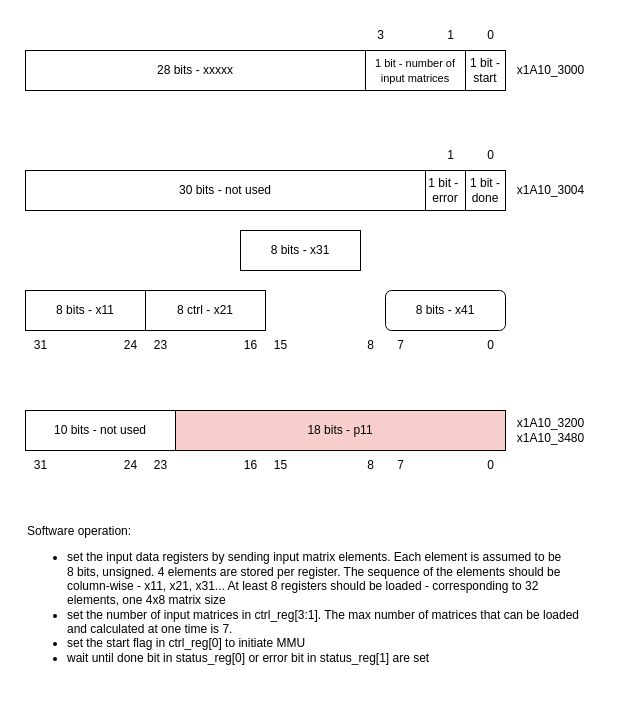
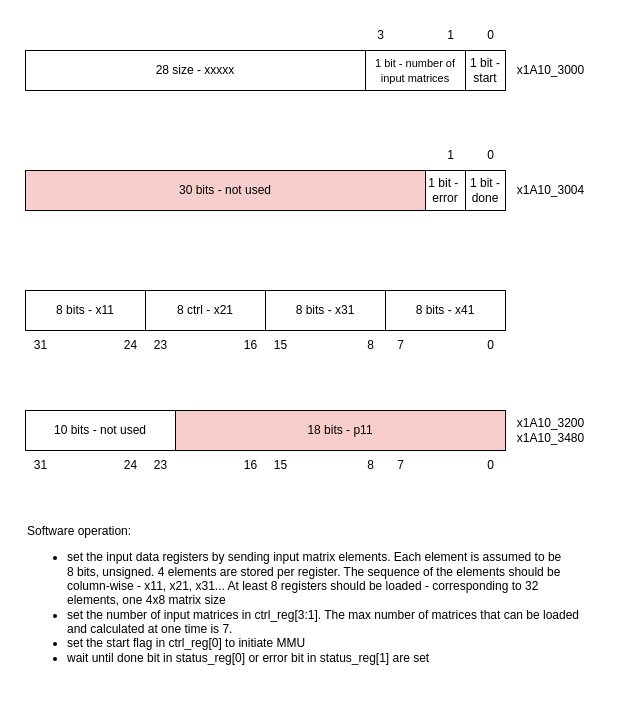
(196, 71) -> (196, 71)
(226, 191) -> (226, 191)
(301, 251) -> (326, 311)
(446, 311) -> (446, 311)
